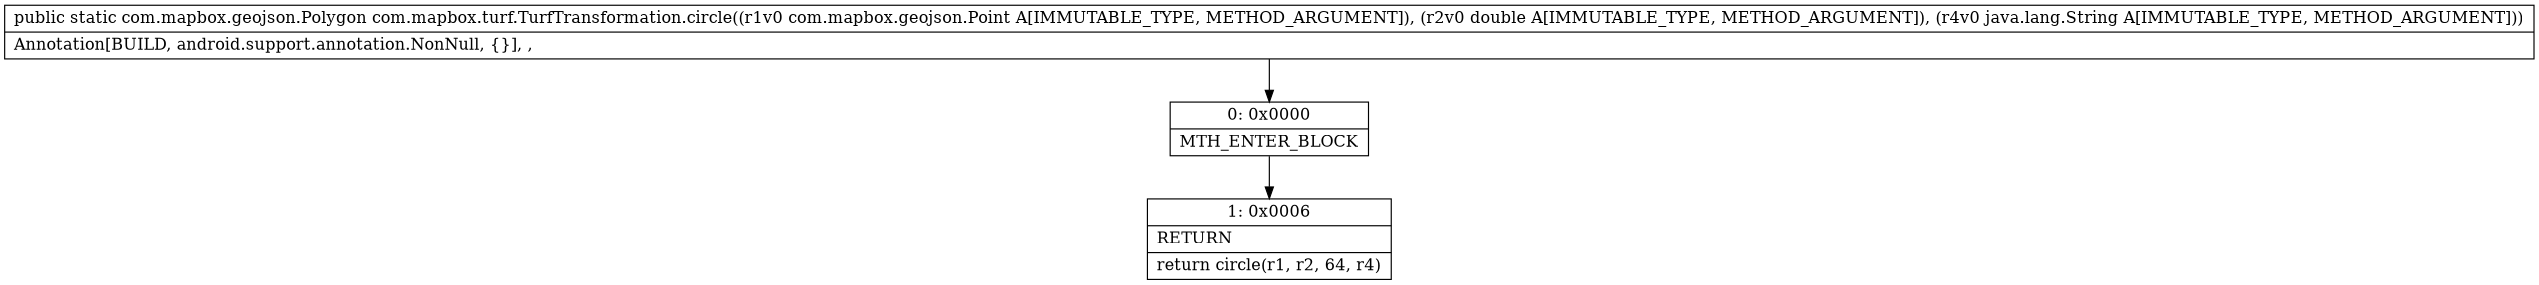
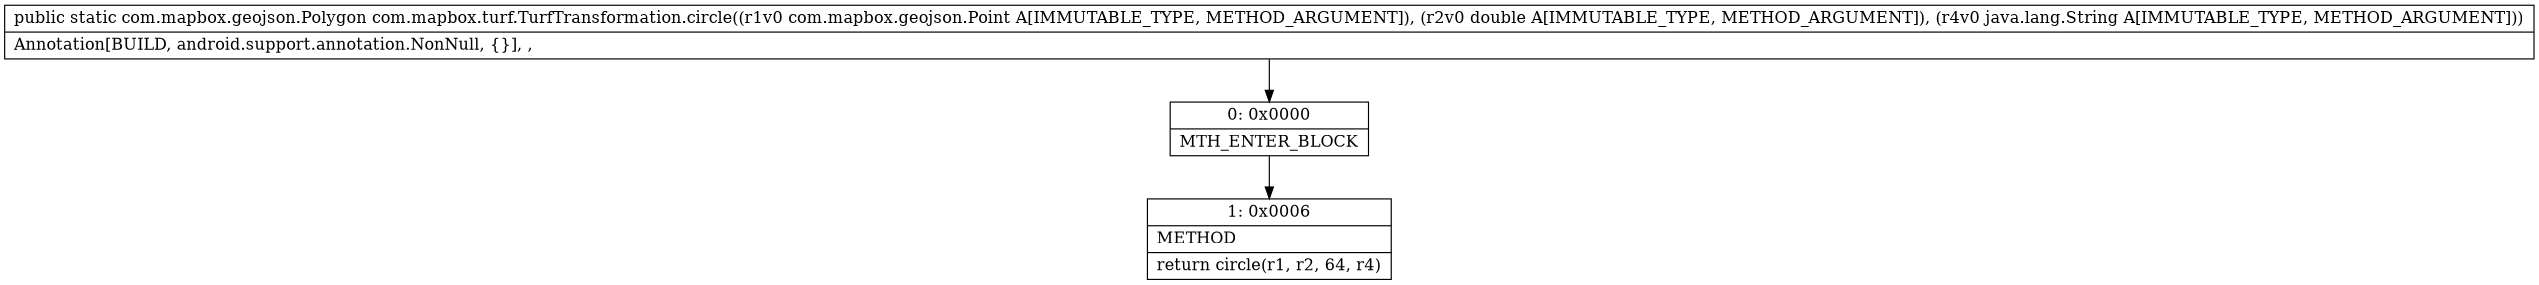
(1195, 239) -> (1197, 239)
